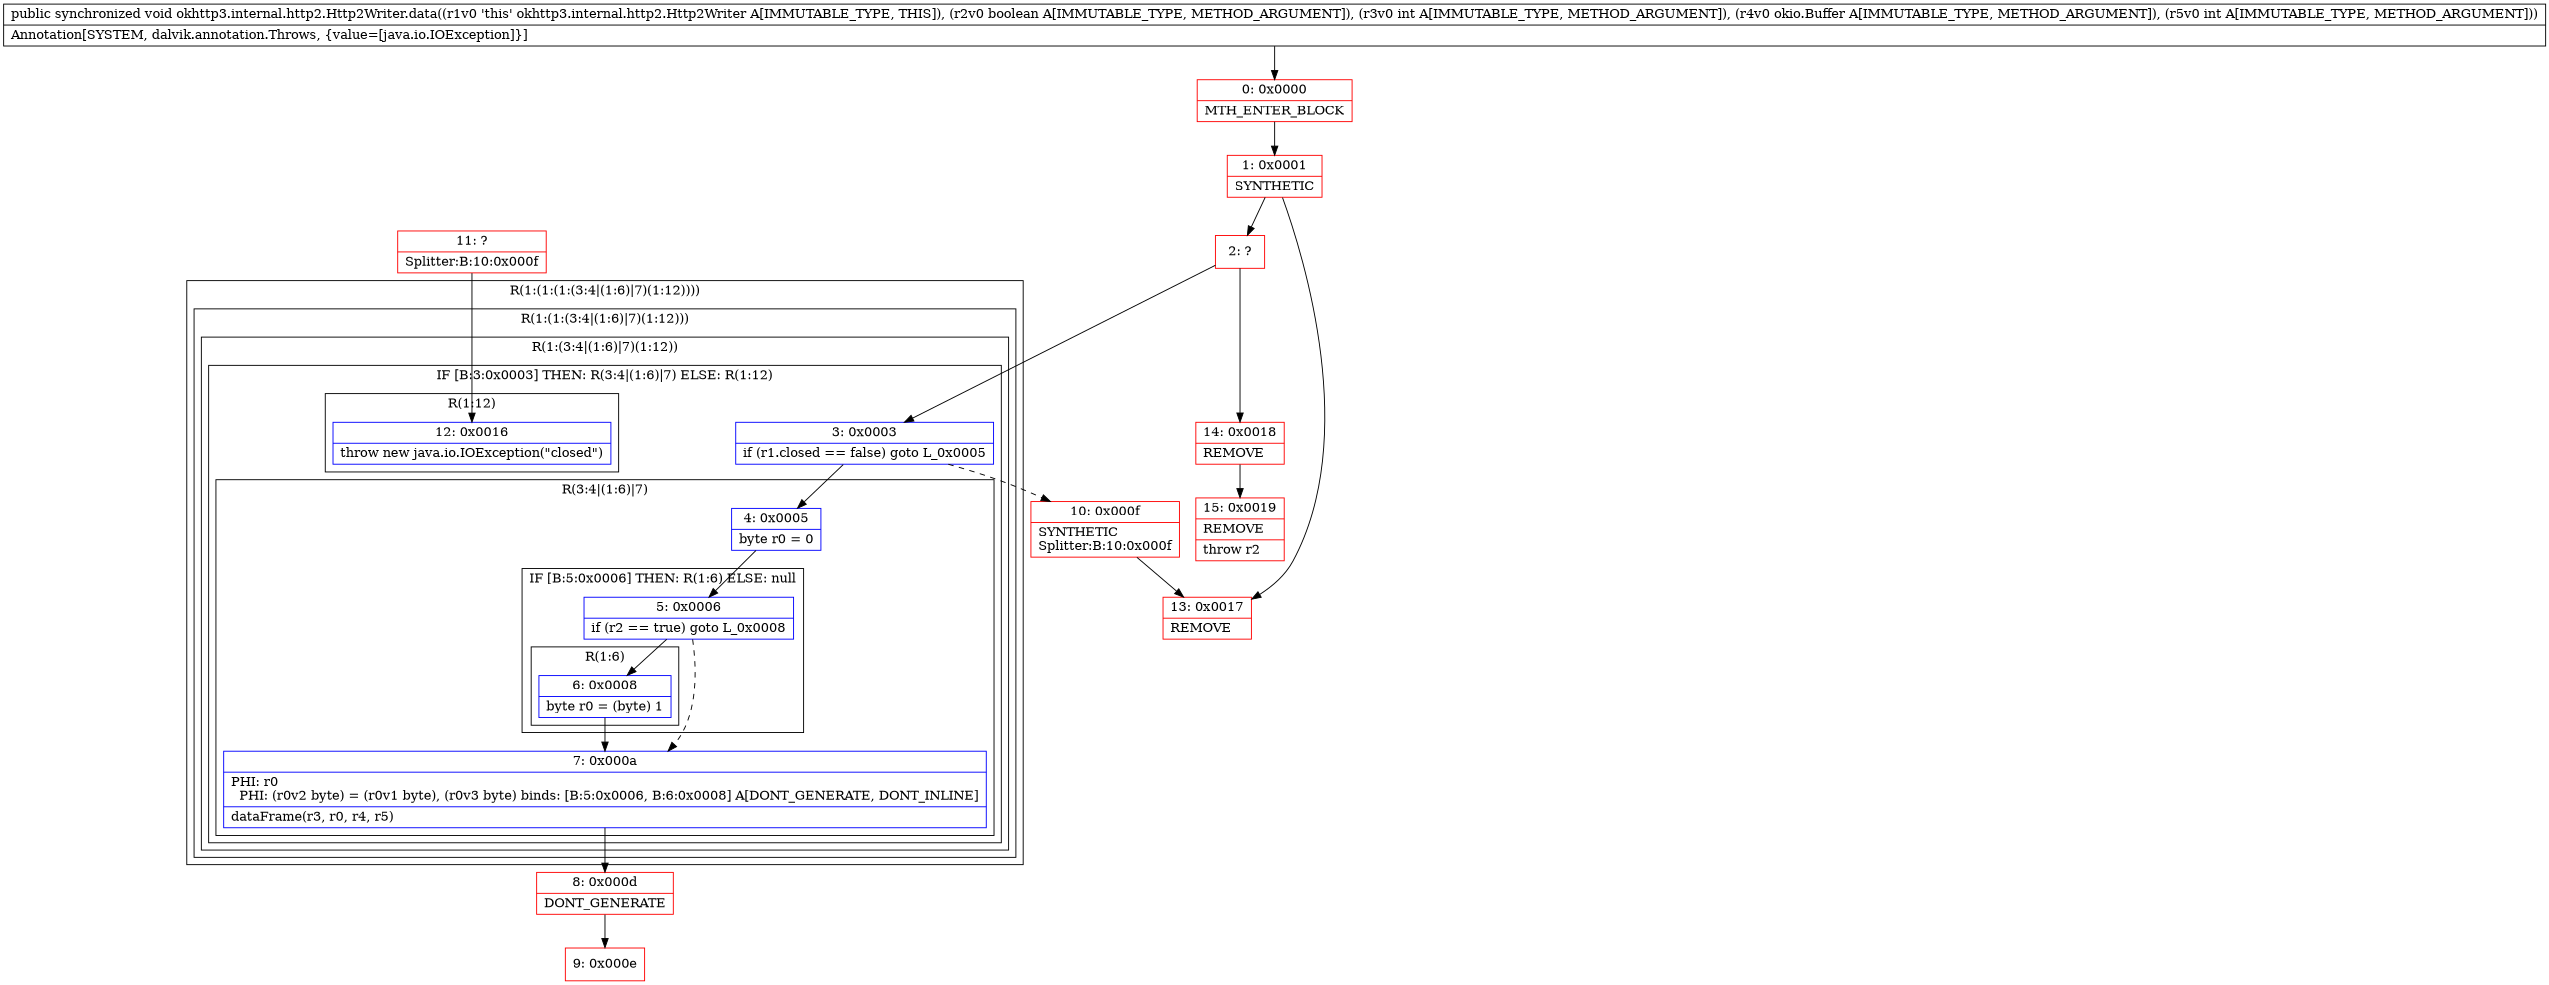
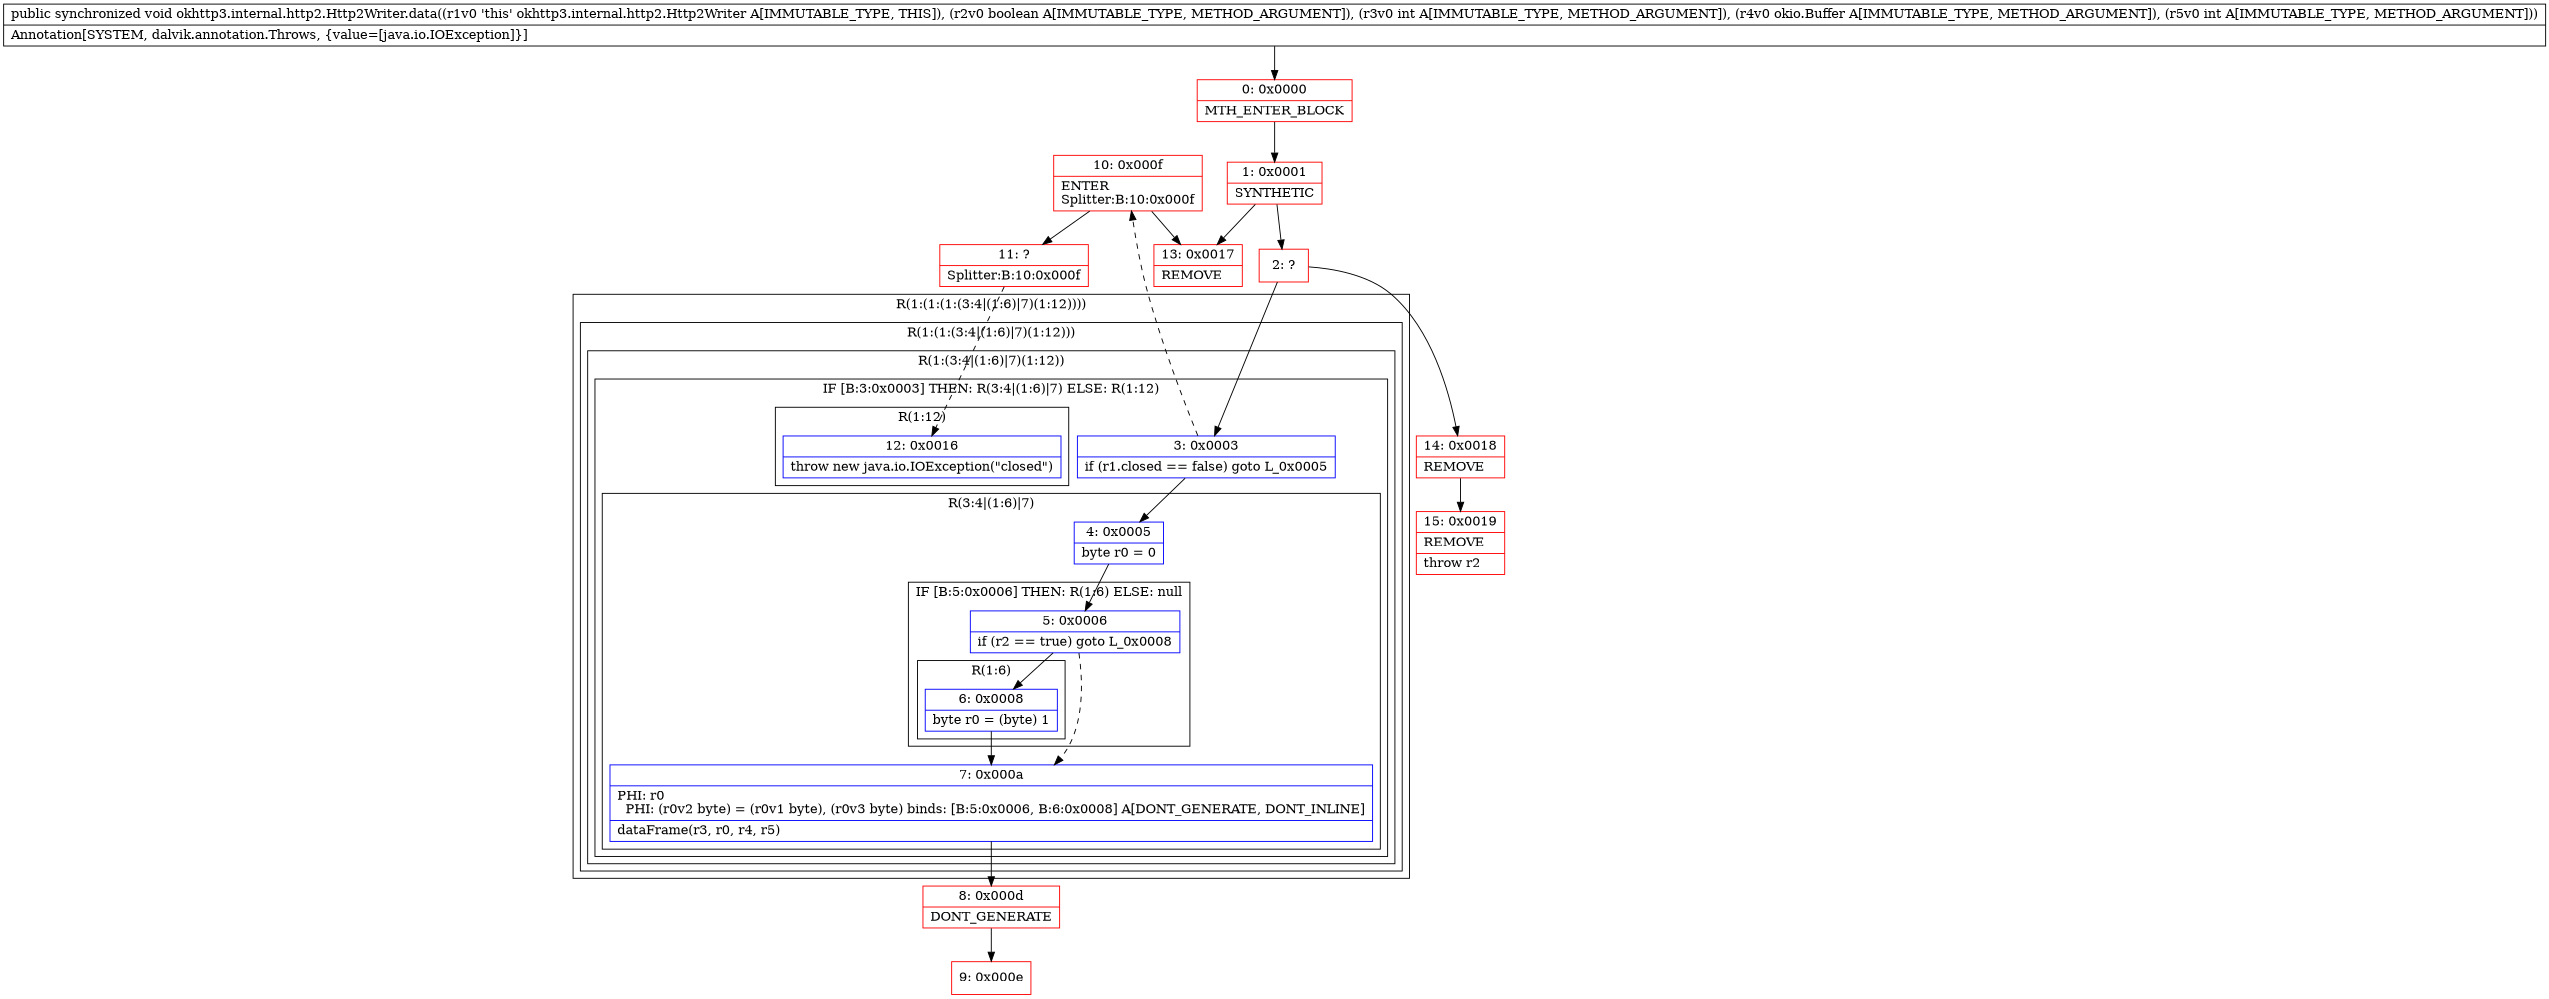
none -> (1070, 225)
(472, 343) -> (970, 357)
(1078, 533) -> (1085, 186)
